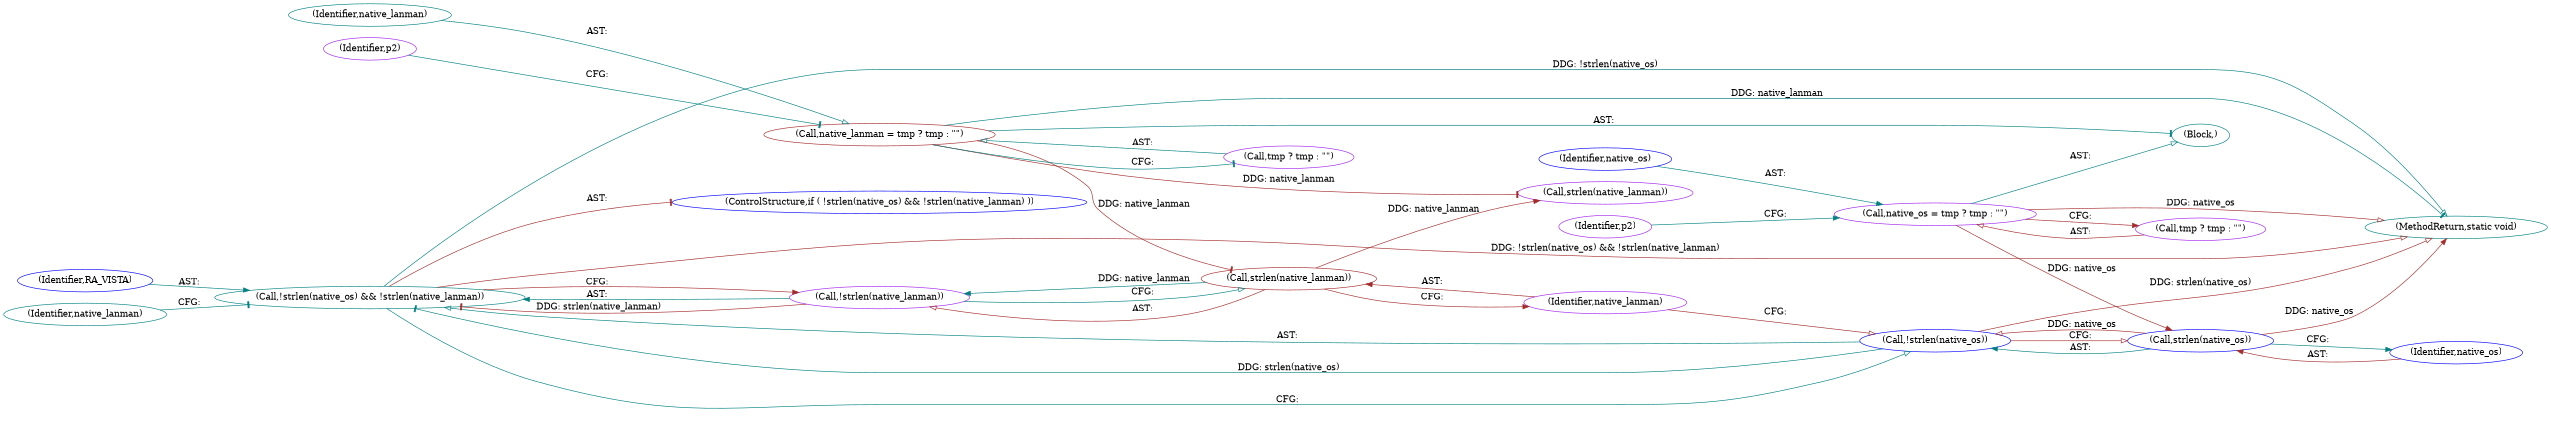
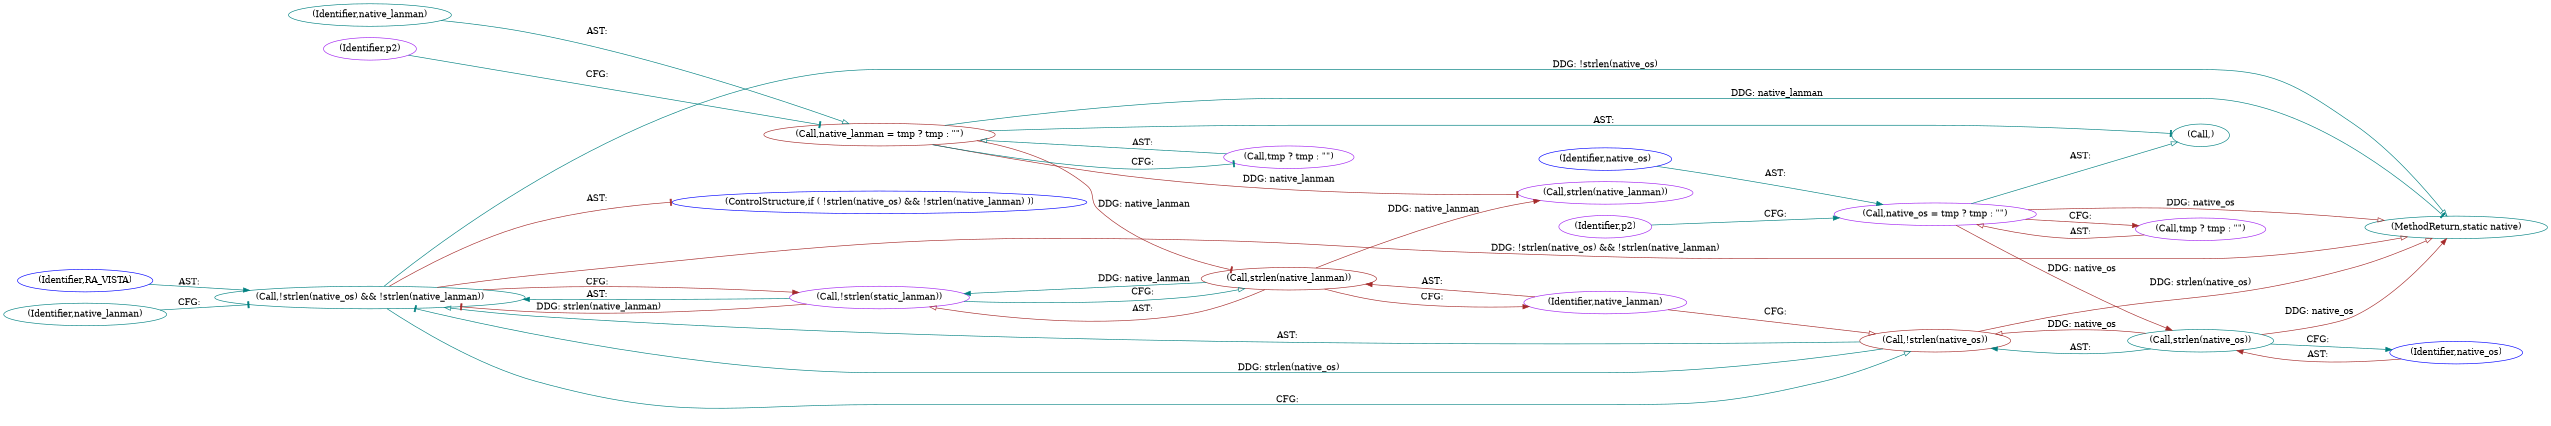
(2201, 135) -> (2201, 135)
(2456, 227) -> (2456, 227)
(880, 298) -> (880, 298)
(1935, 341) -> (1935, 341)
(2066, 341) -> none
(2201, 341) -> (2201, 341)
